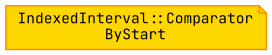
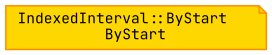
(136, 28) -> (136, 28)
